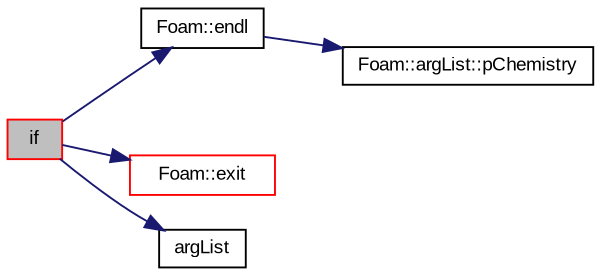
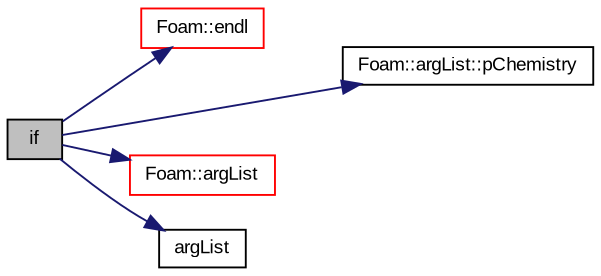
(202, 28) -> (202, 28)
(293, 41) -> (202, 111)
(35, 139) -> (35, 139)
(202, 175) -> (202, 175)
